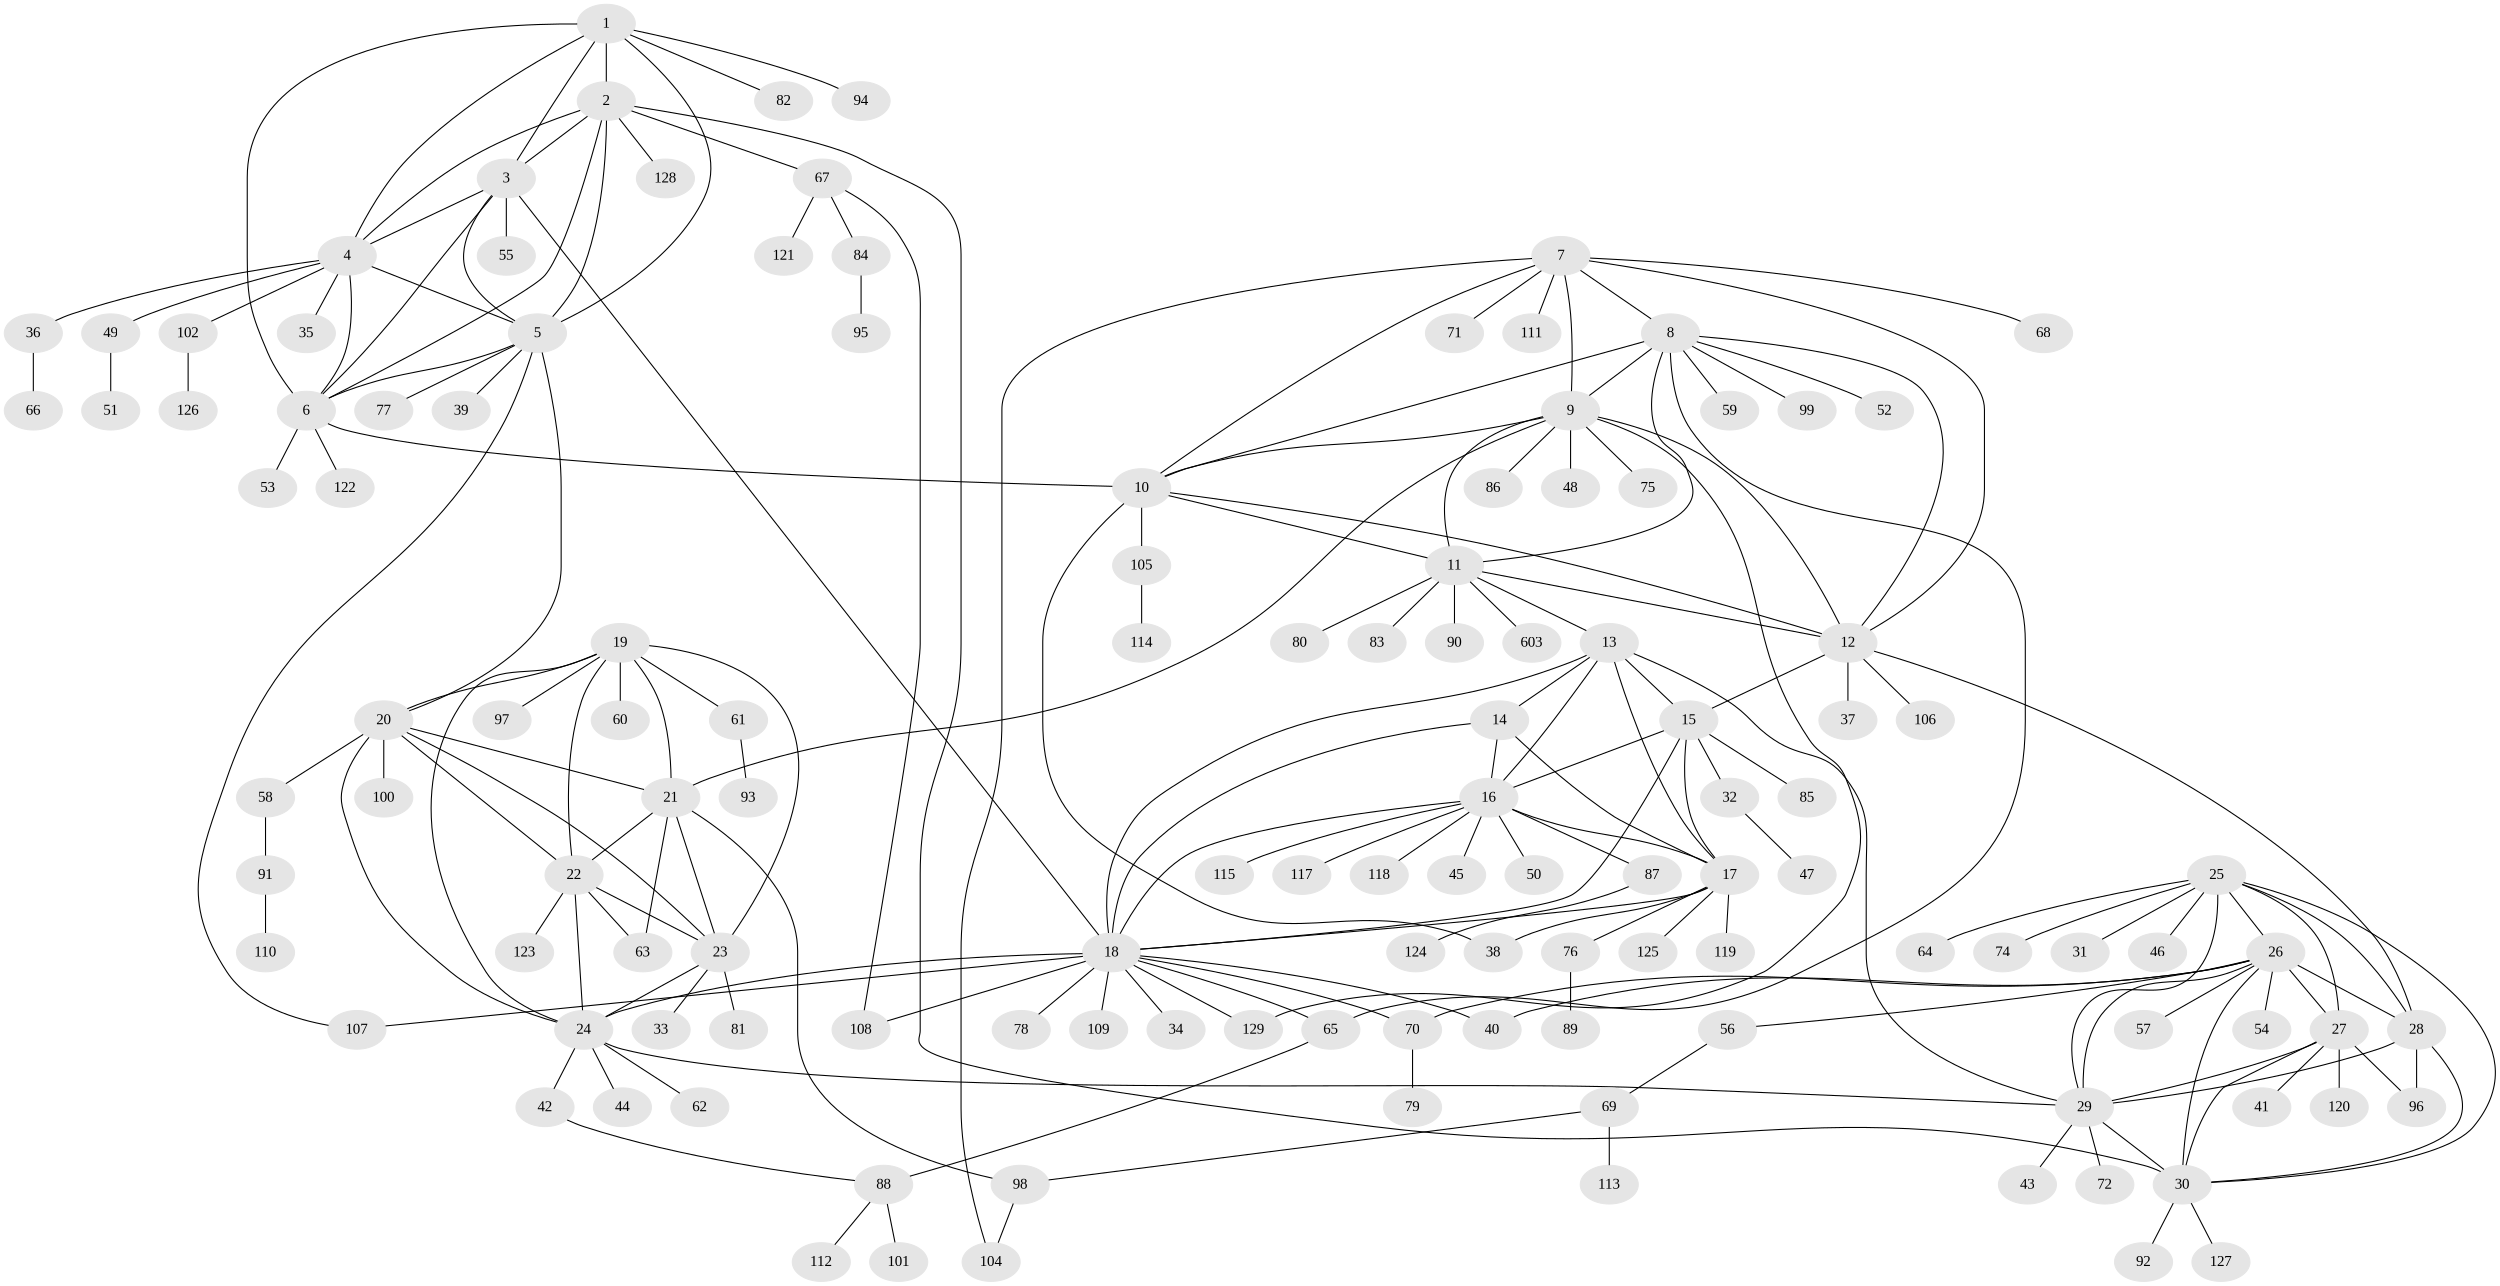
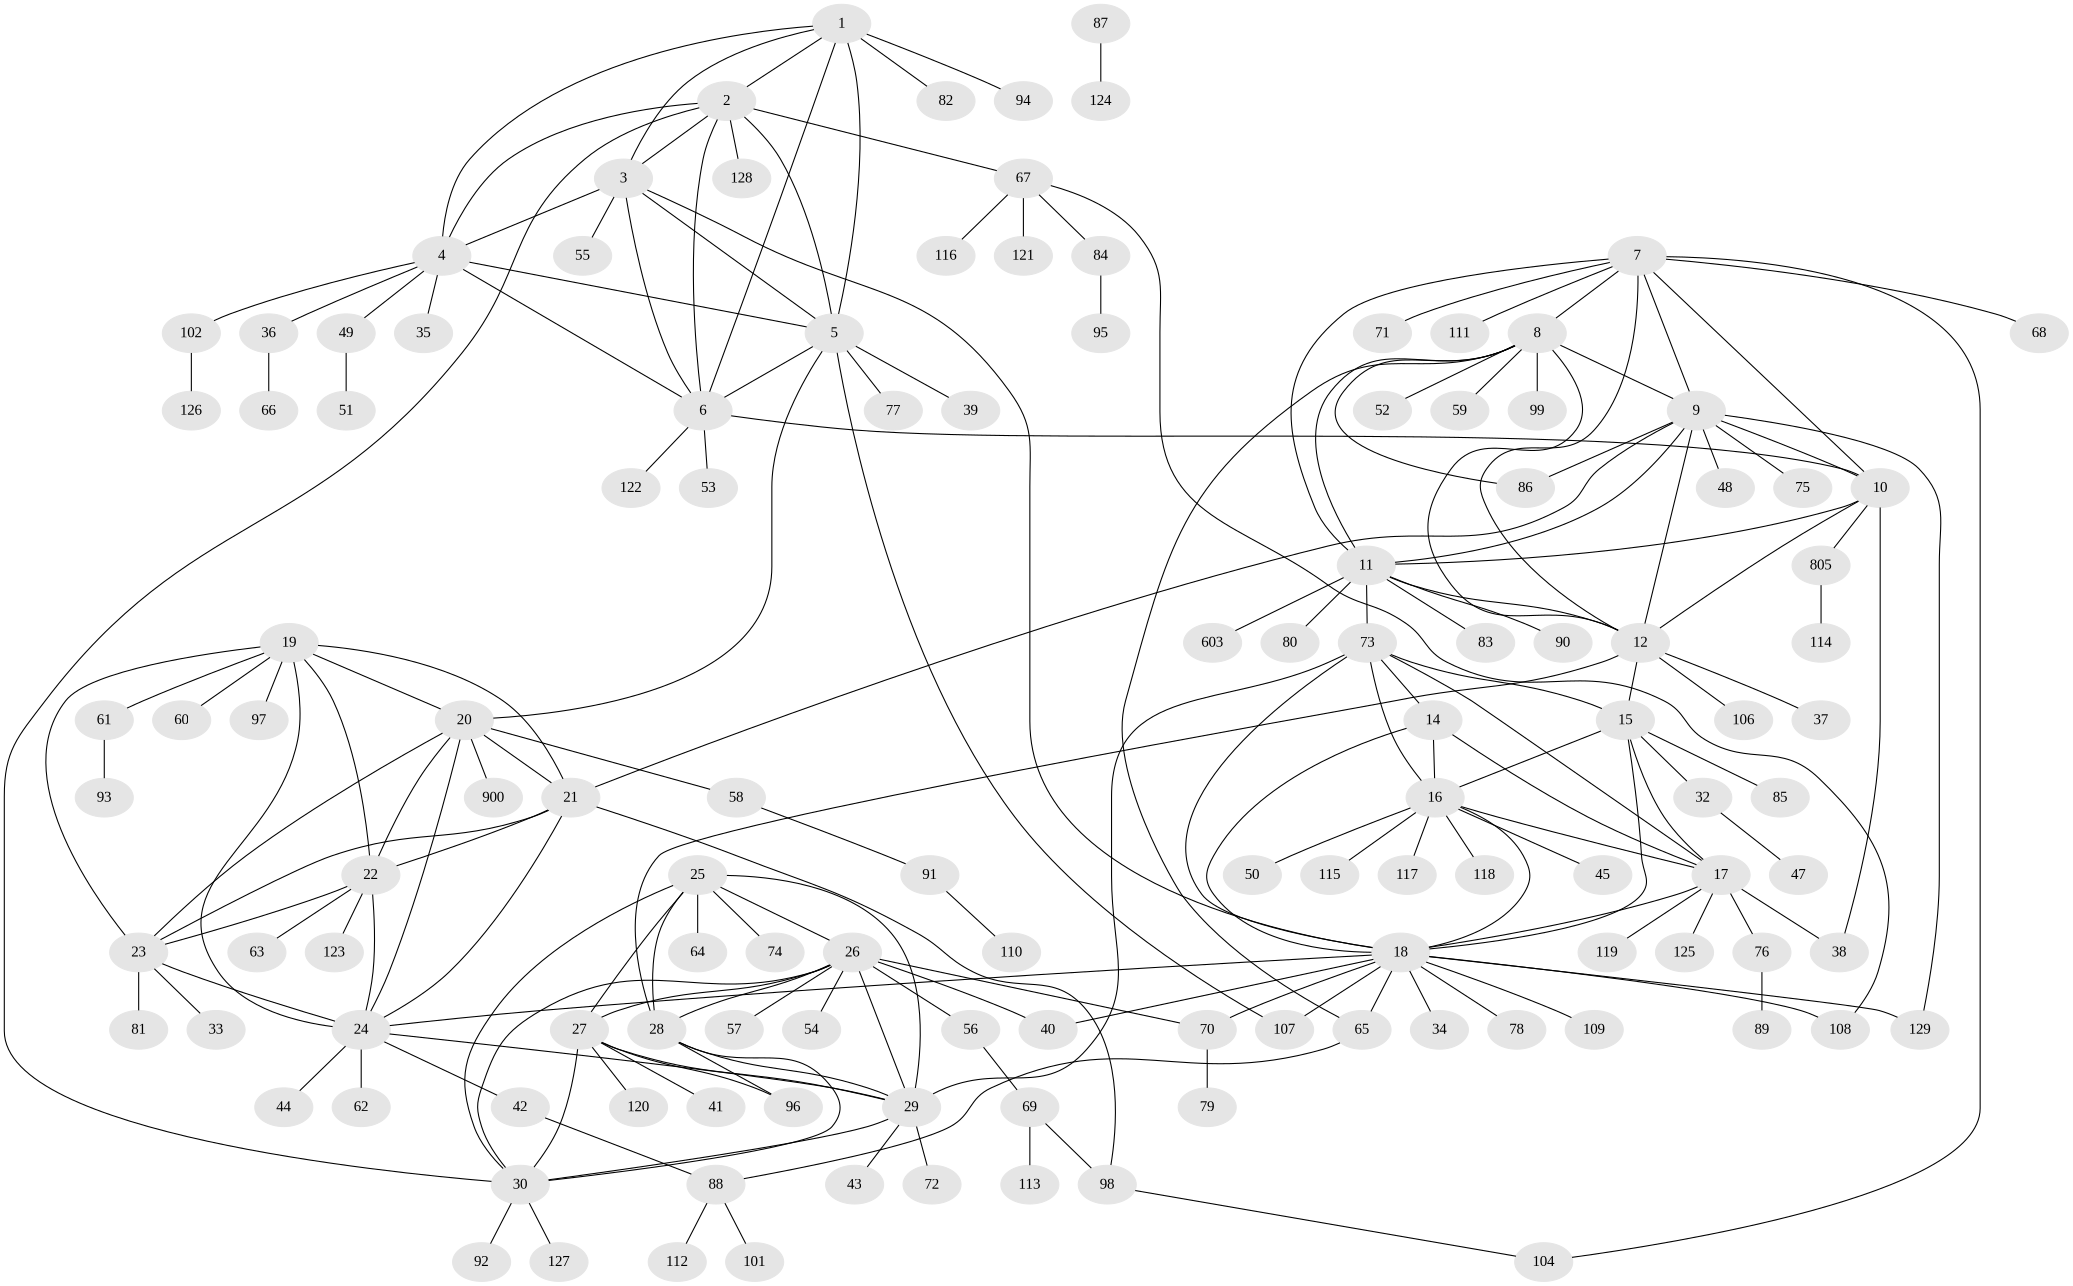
none -> (946, 256)
none -> (1345, 313)
(1404, 408) -> (1339, 403)
(1142, 565) -> (1821, 565)
(1609, 643) -> (1367, 643)
(384, 798) -> (493, 798)
(1571, 836) -> none
(657, 875) -> (487, 930)
(2080, 952) -> none
(2158, 952) -> none
